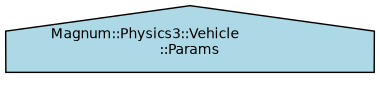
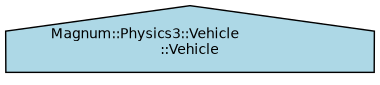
(190, 43) -> (190, 43)
